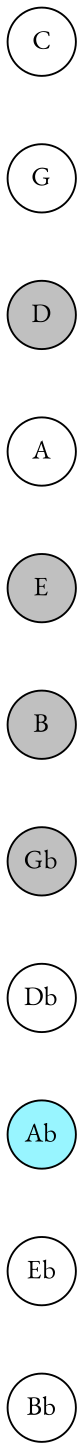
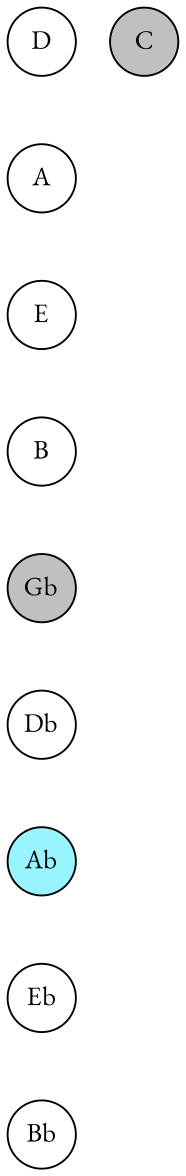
(42, 42) -> (144, 42)
(42, 178) -> none
(42, 315) -> (42, 42)
(42, 588) -> (42, 315)
(42, 725) -> (42, 452)
